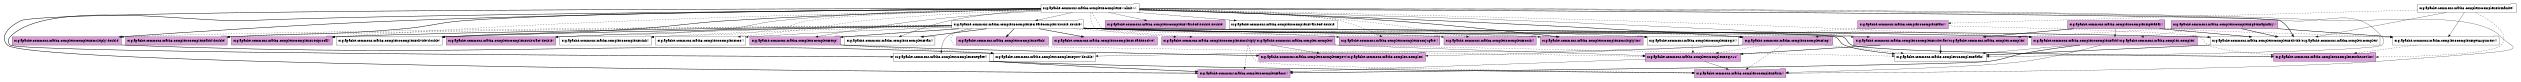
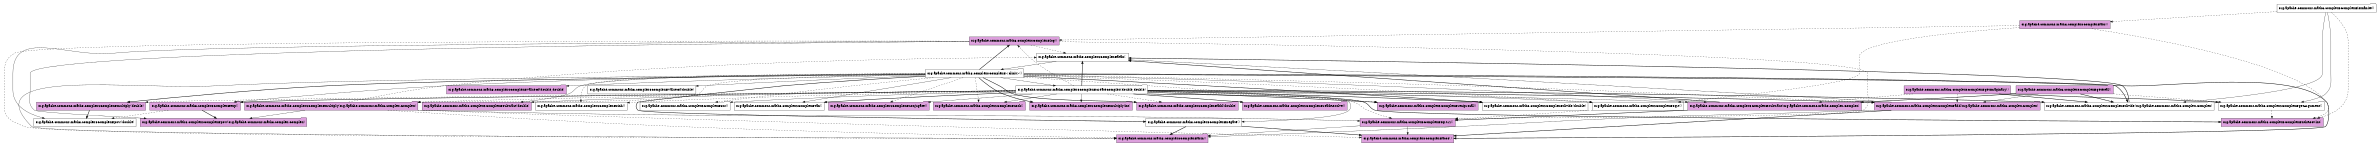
(2295, 21) -> (1030, 65)
(606, 41) -> (581, 106)
(1002, 41) -> none
(1105, 41) -> (1295, 106)
